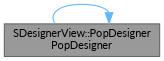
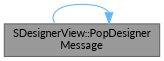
(82, 40) -> (82, 40)
